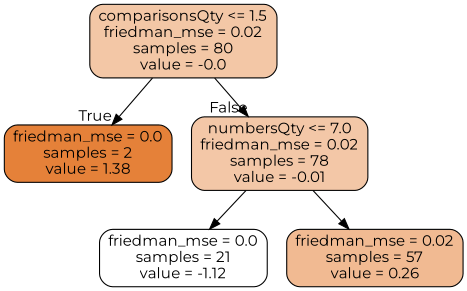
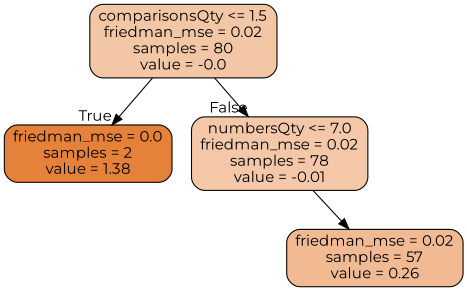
(183, 258) -> none
